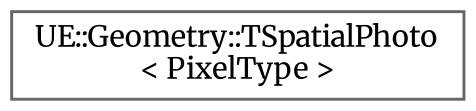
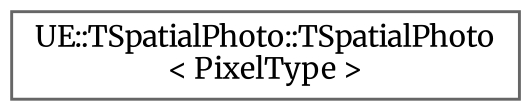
(238, 55) -> (266, 55)
